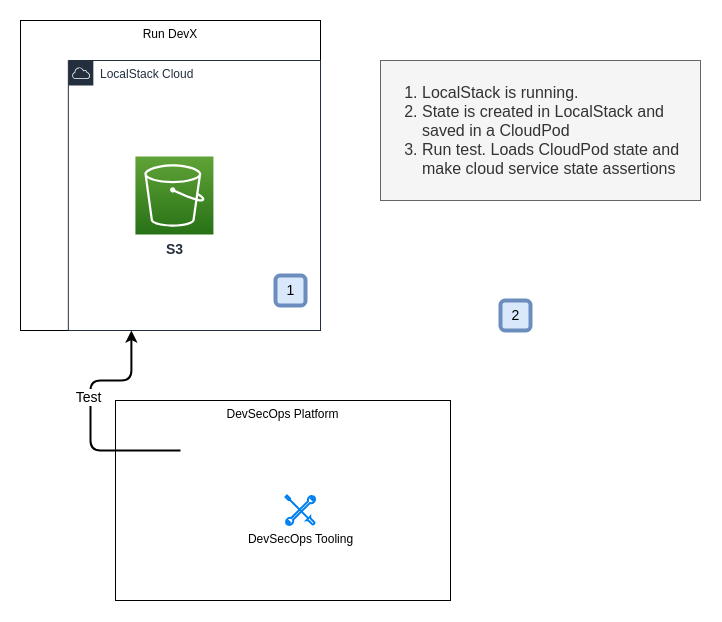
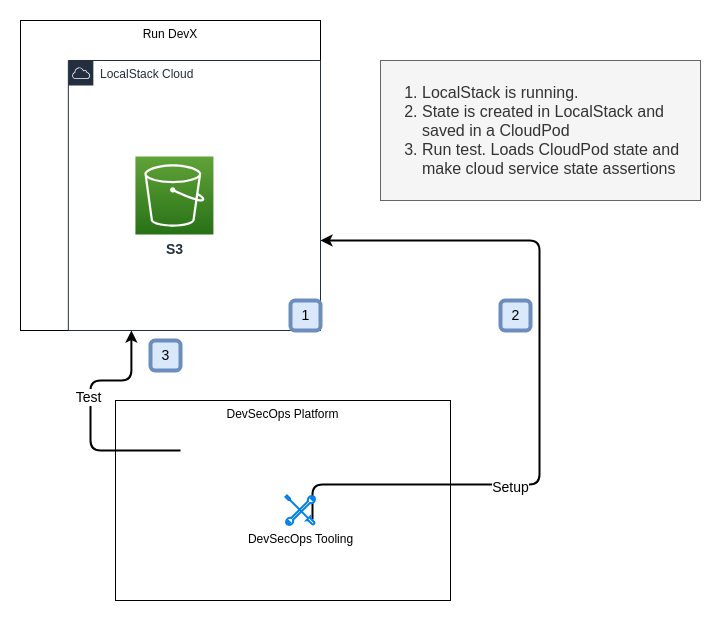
(291, 291) -> (306, 316)
none -> (166, 356)
none -> (540, 384)
